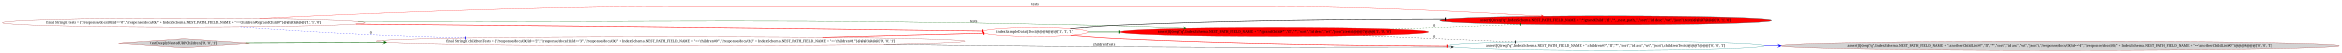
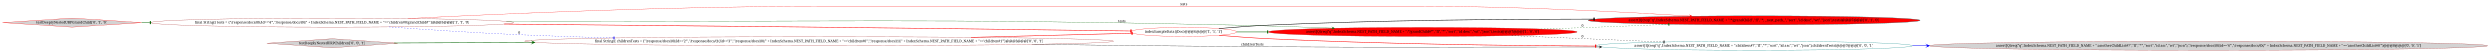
none -> (72, 23)
